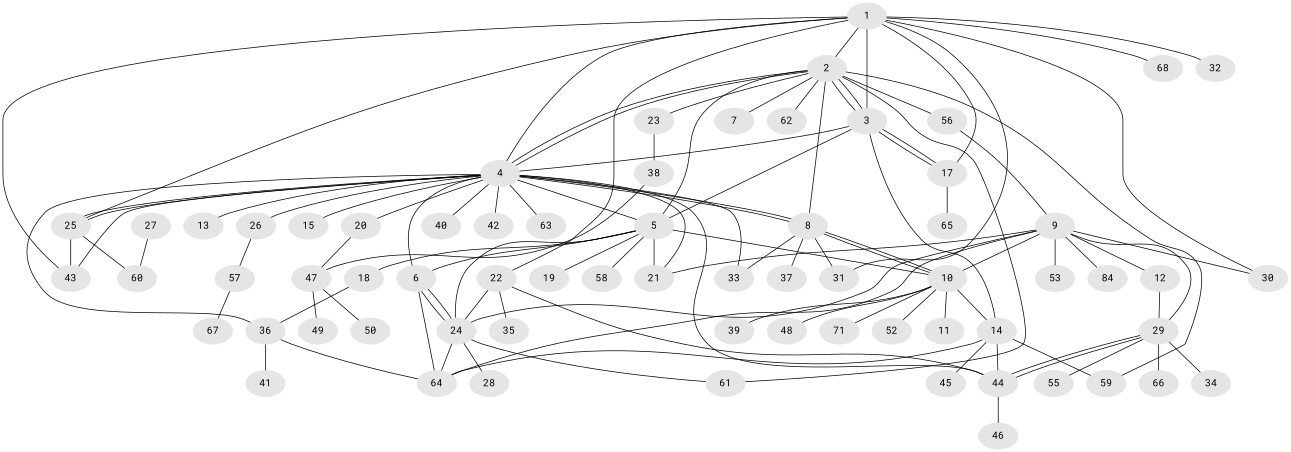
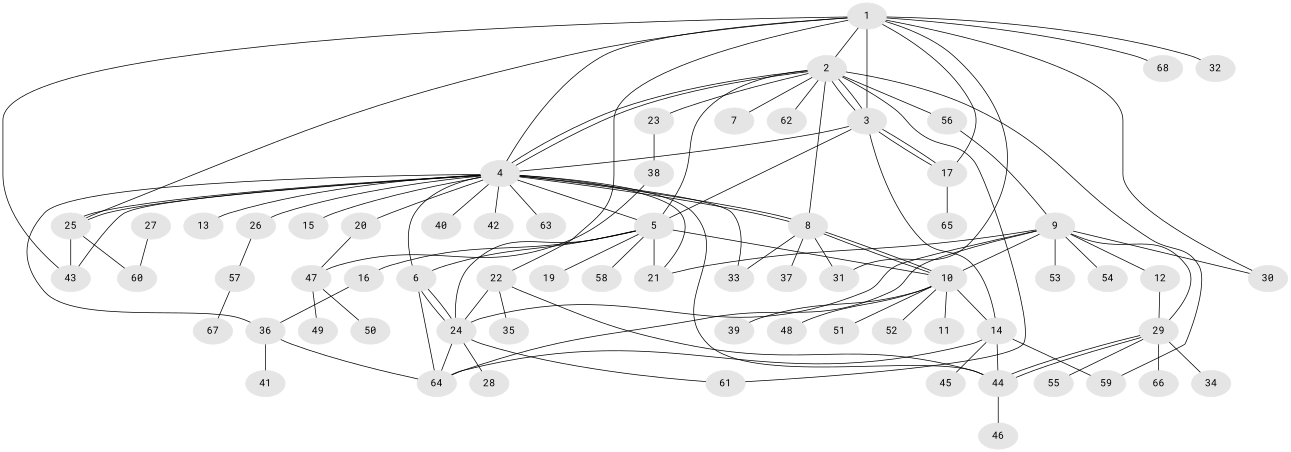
(364, 279) -> (364, 279)
(1108, 279) -> (1108, 279)
(839, 331) -> (839, 331)
